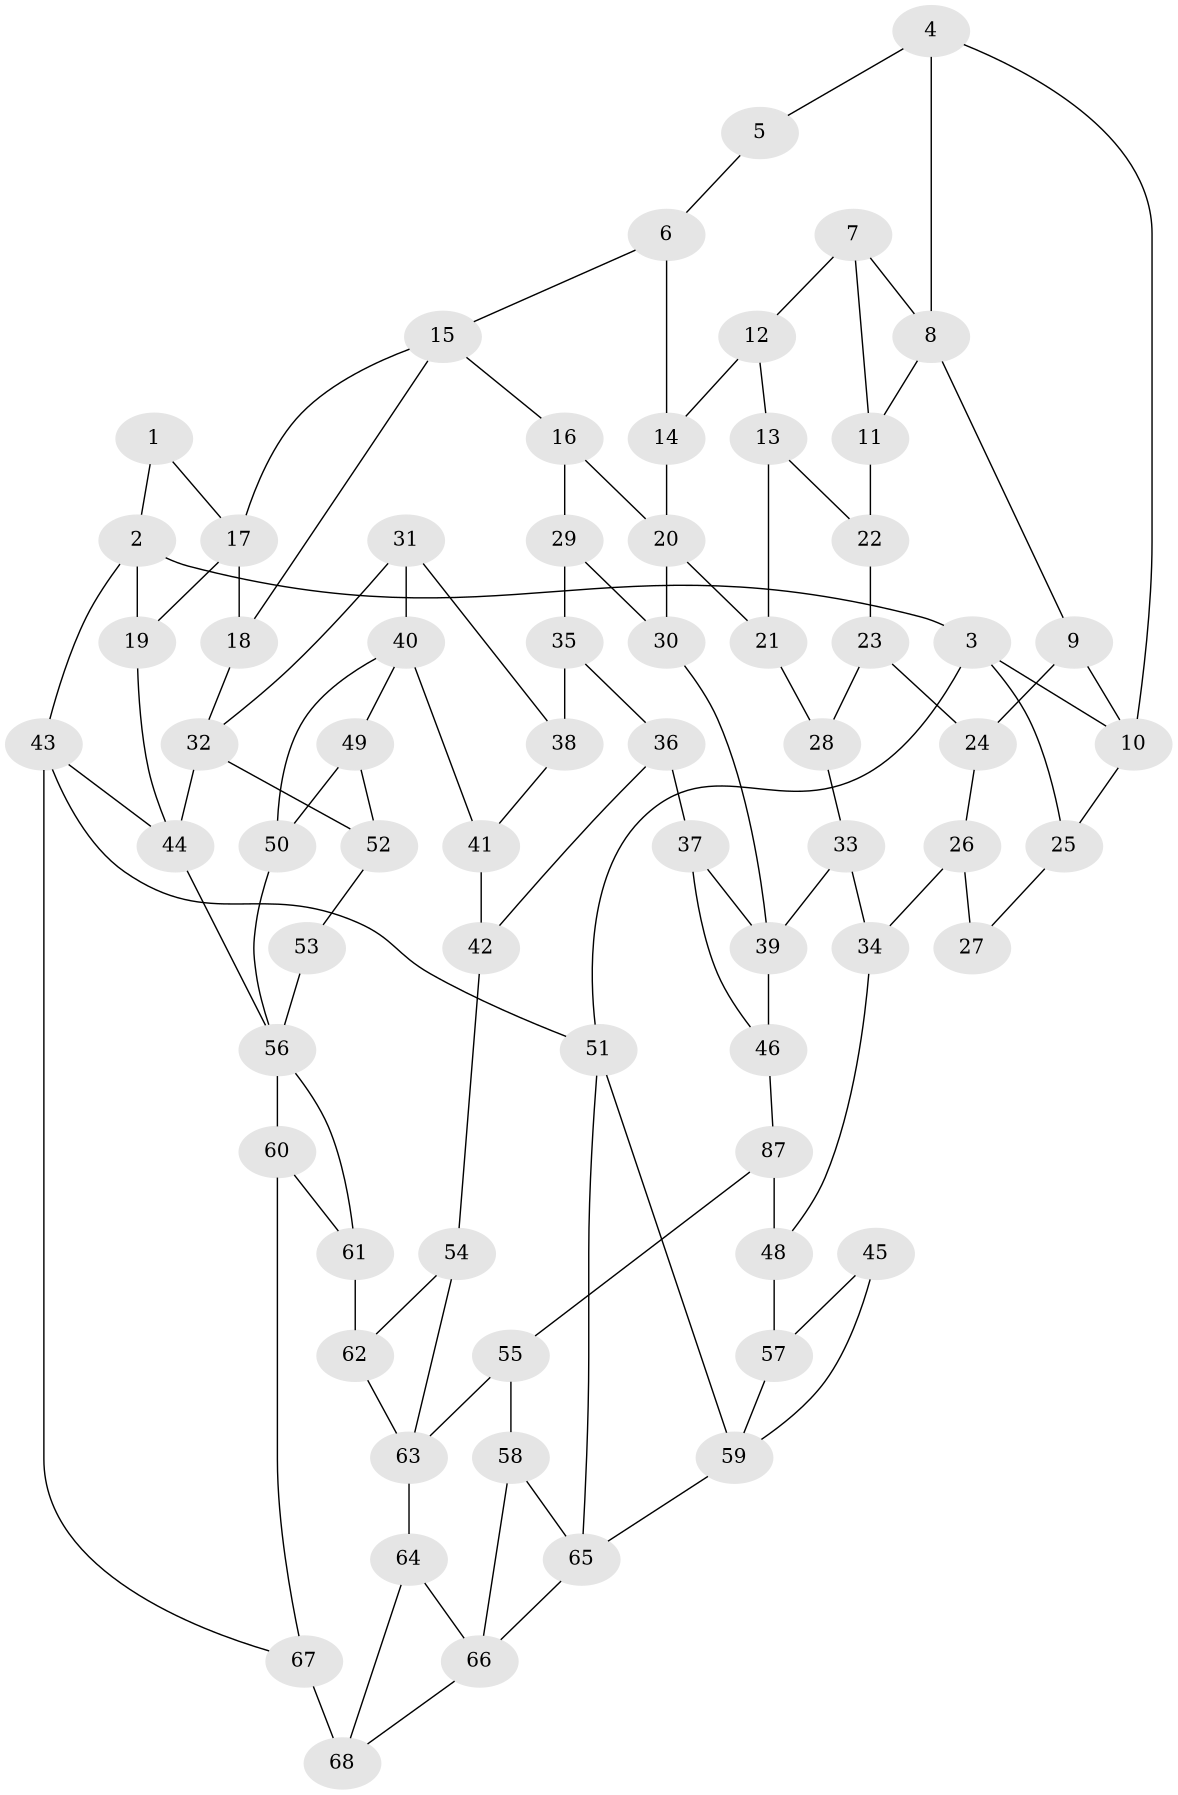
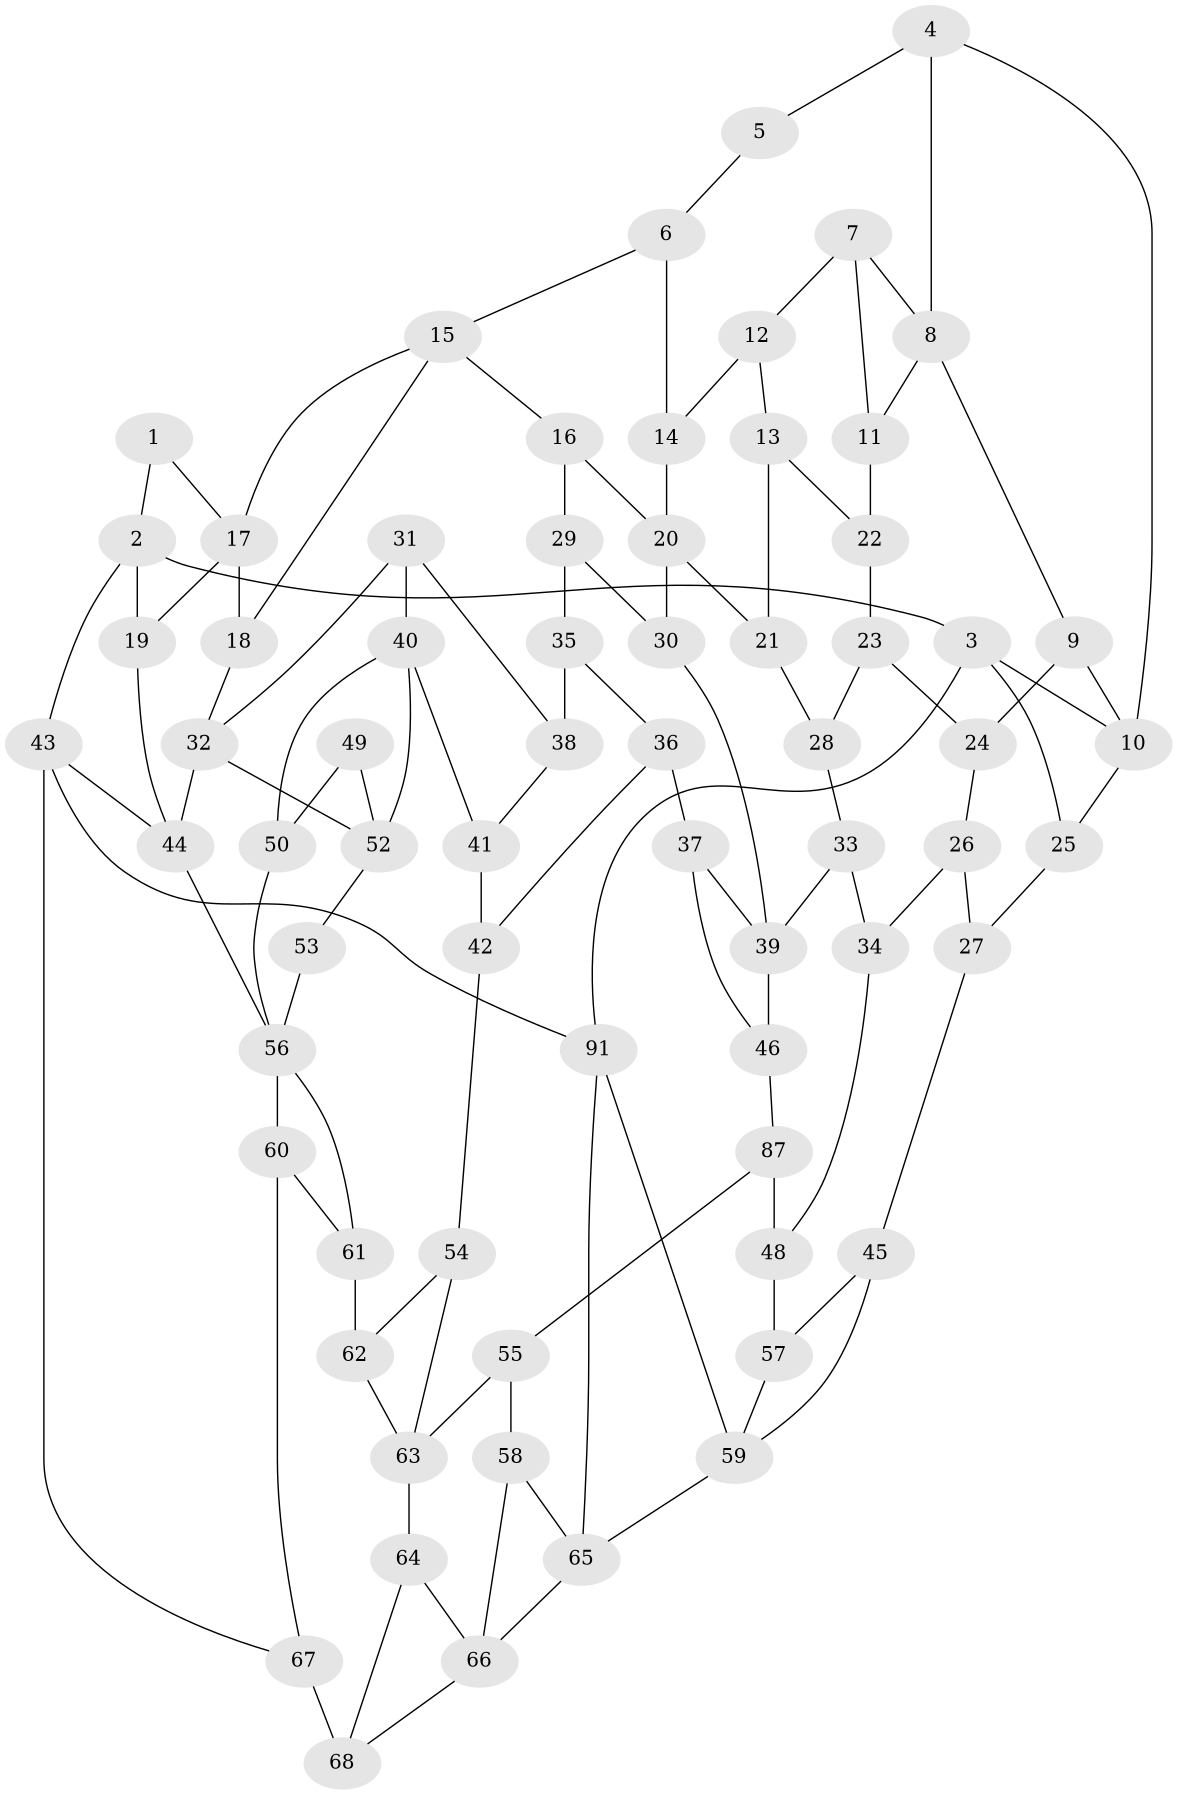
(381, 694) -> (409, 746)
(599, 1050) -> (599, 1050)
none -> (924, 1101)
